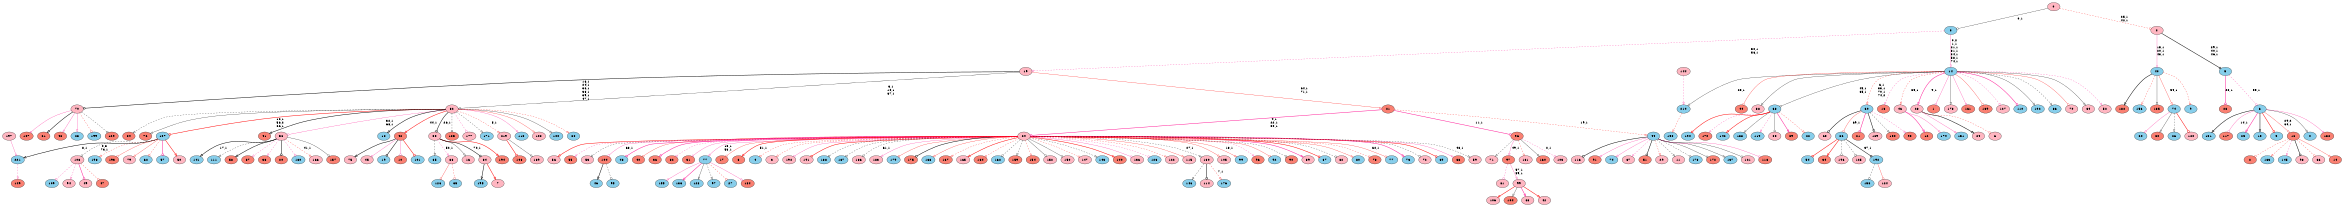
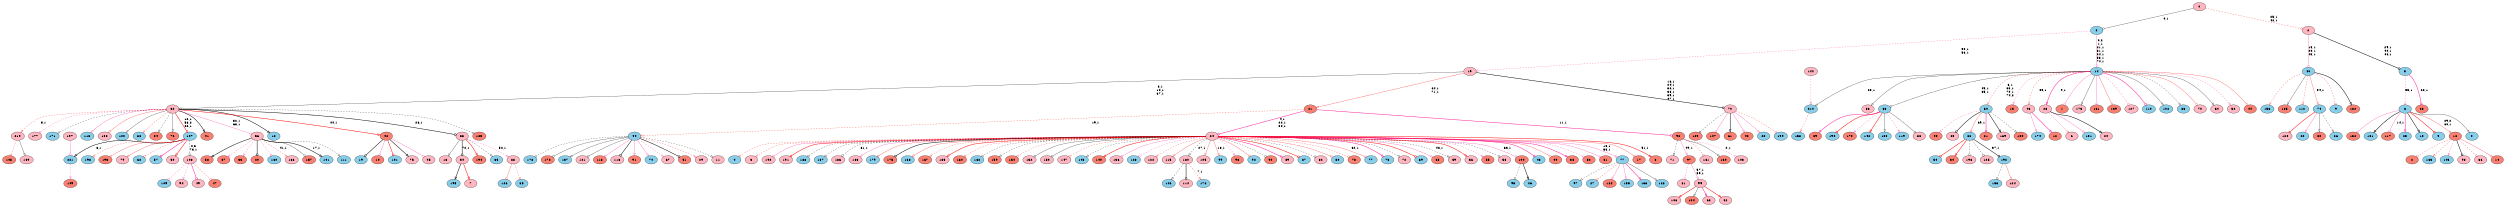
none -> (2302, 109)
(1808, 136) -> none
(511, 147) -> (14, 147)
